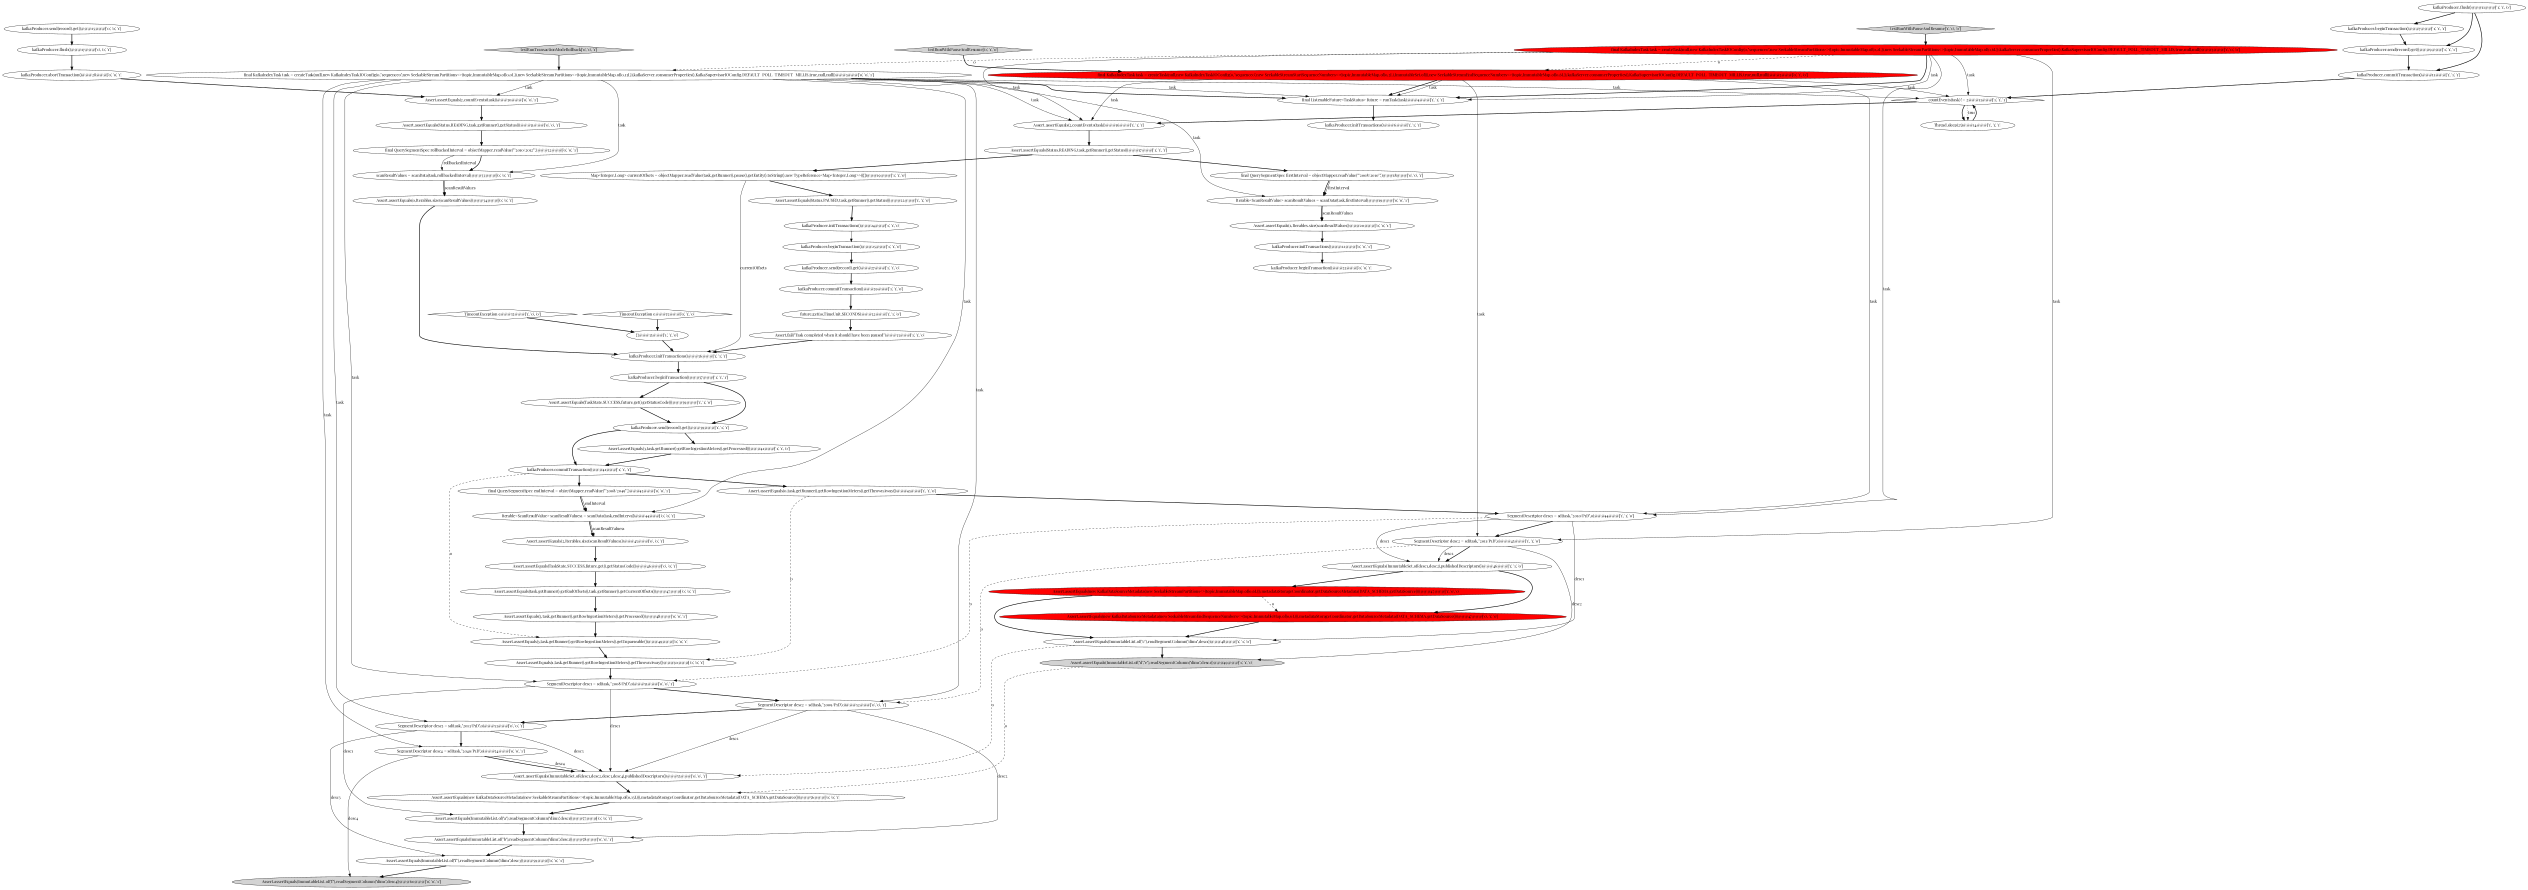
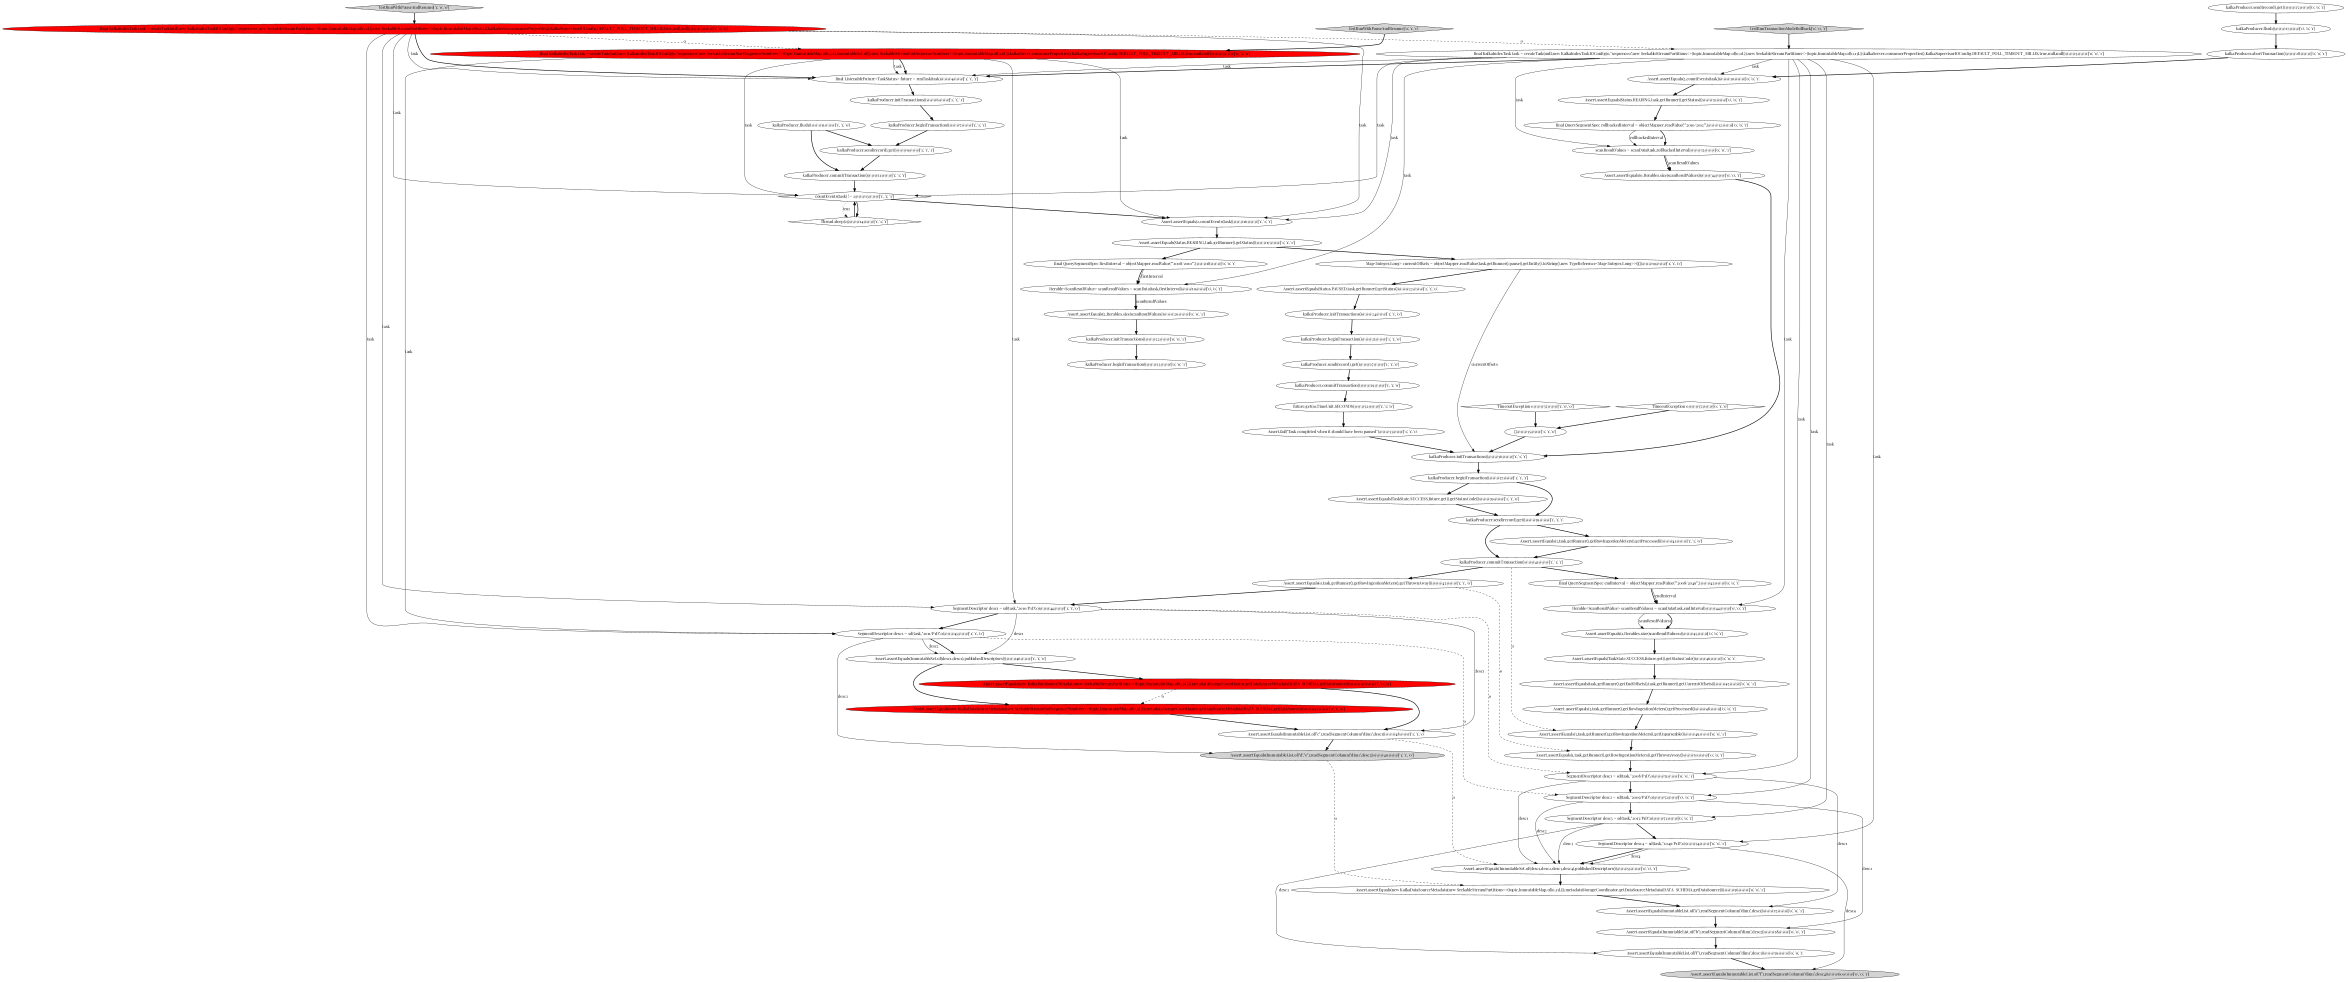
(2436, 18) -> (926, 112)
(1968, 125) -> (855, 222)
(851, 235) -> (1352, 325)
